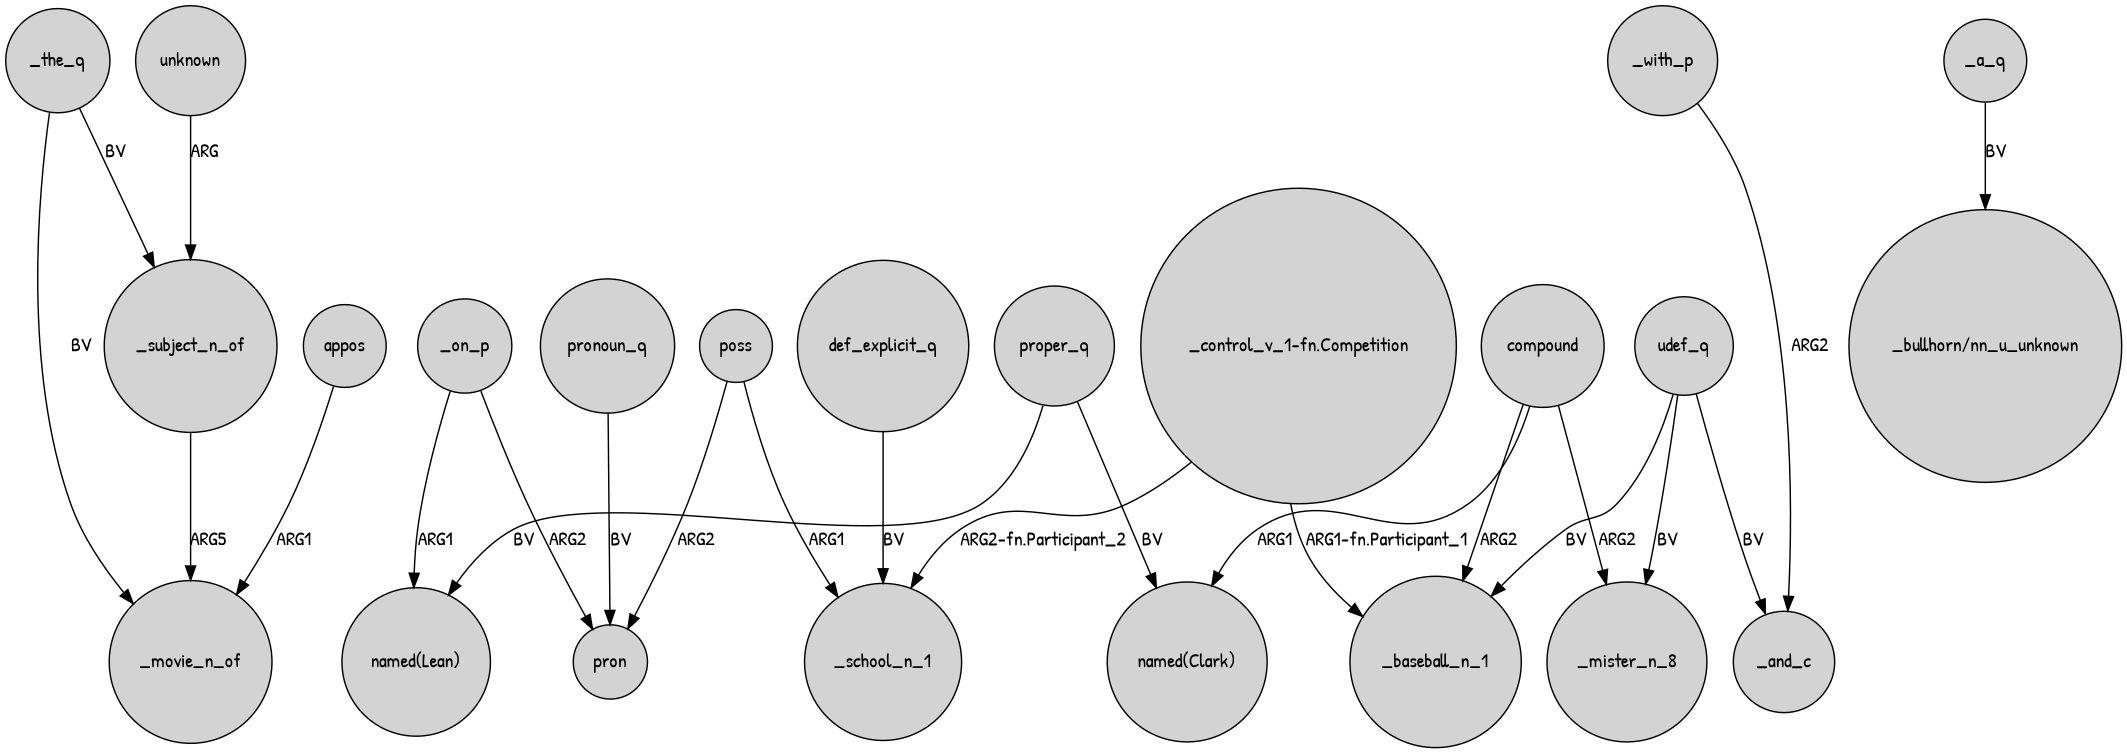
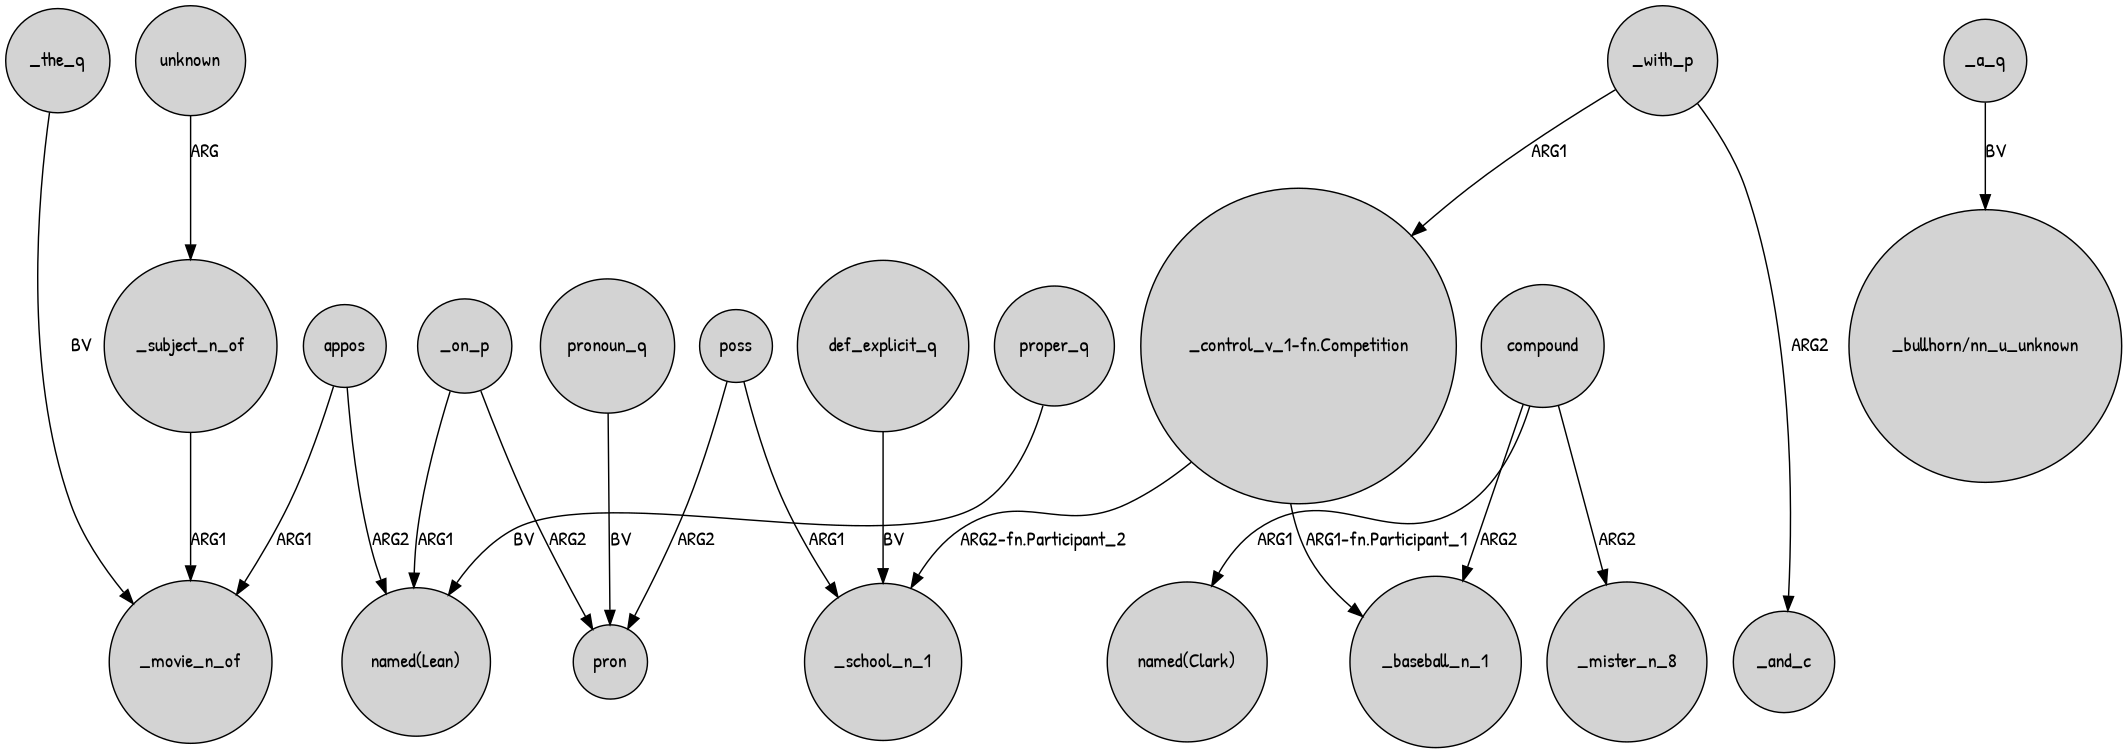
none -> (1516, 154)
(114, 181) -> none
(1684, 346) -> none
none -> (358, 485)
(1114, 488) -> none
(208, 540) -> (208, 540)
